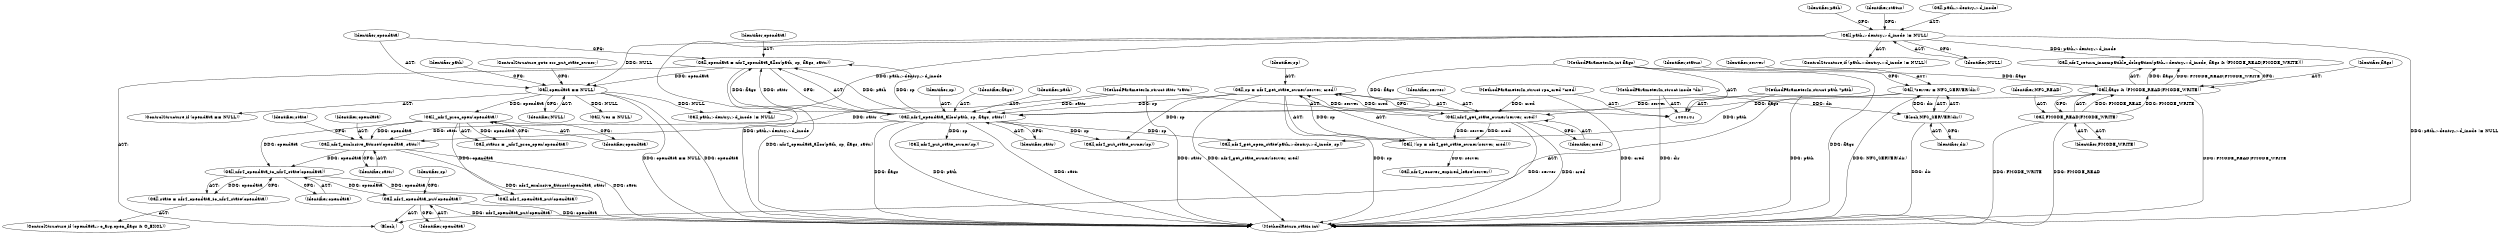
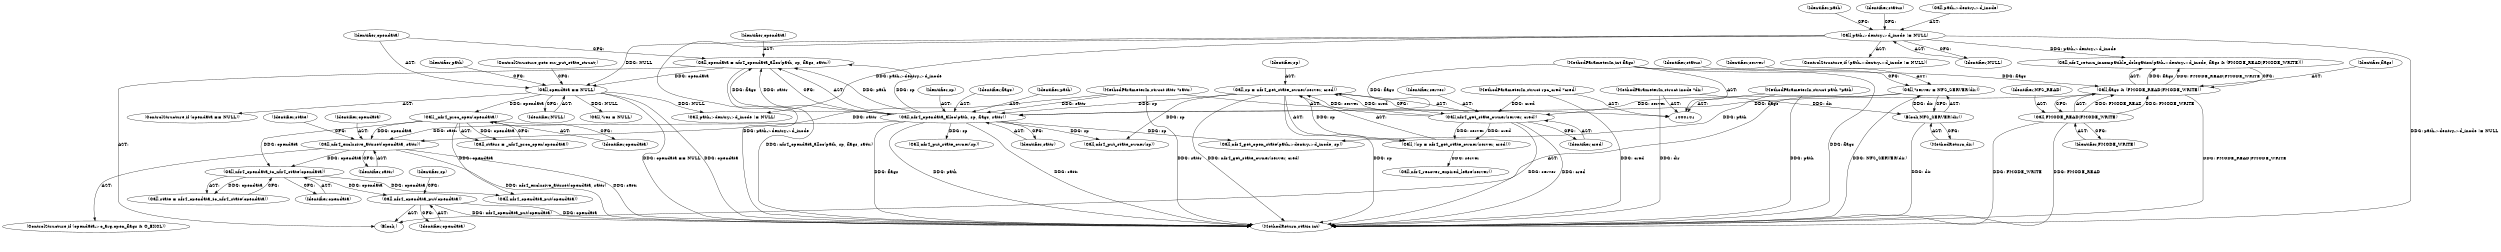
(548, 63) -> (548, 63)
(1943, 104) -> (1943, 104)
(2102, 131) -> (2102, 131)
(1952, 145) -> (1952, 145)
(154, 213) -> (192, 162)
